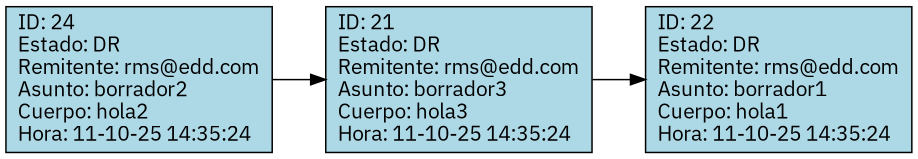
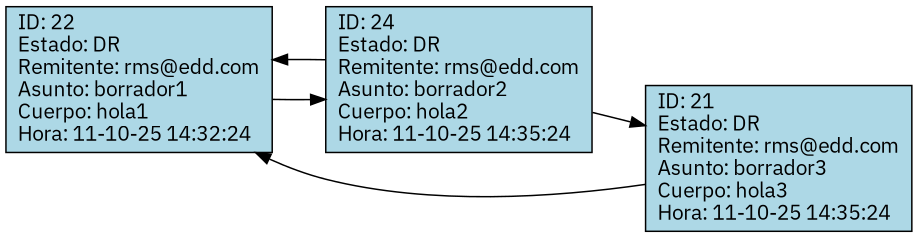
none -> (307, 60)
none -> (291, 100)
(774, 135) -> (135, 135)
